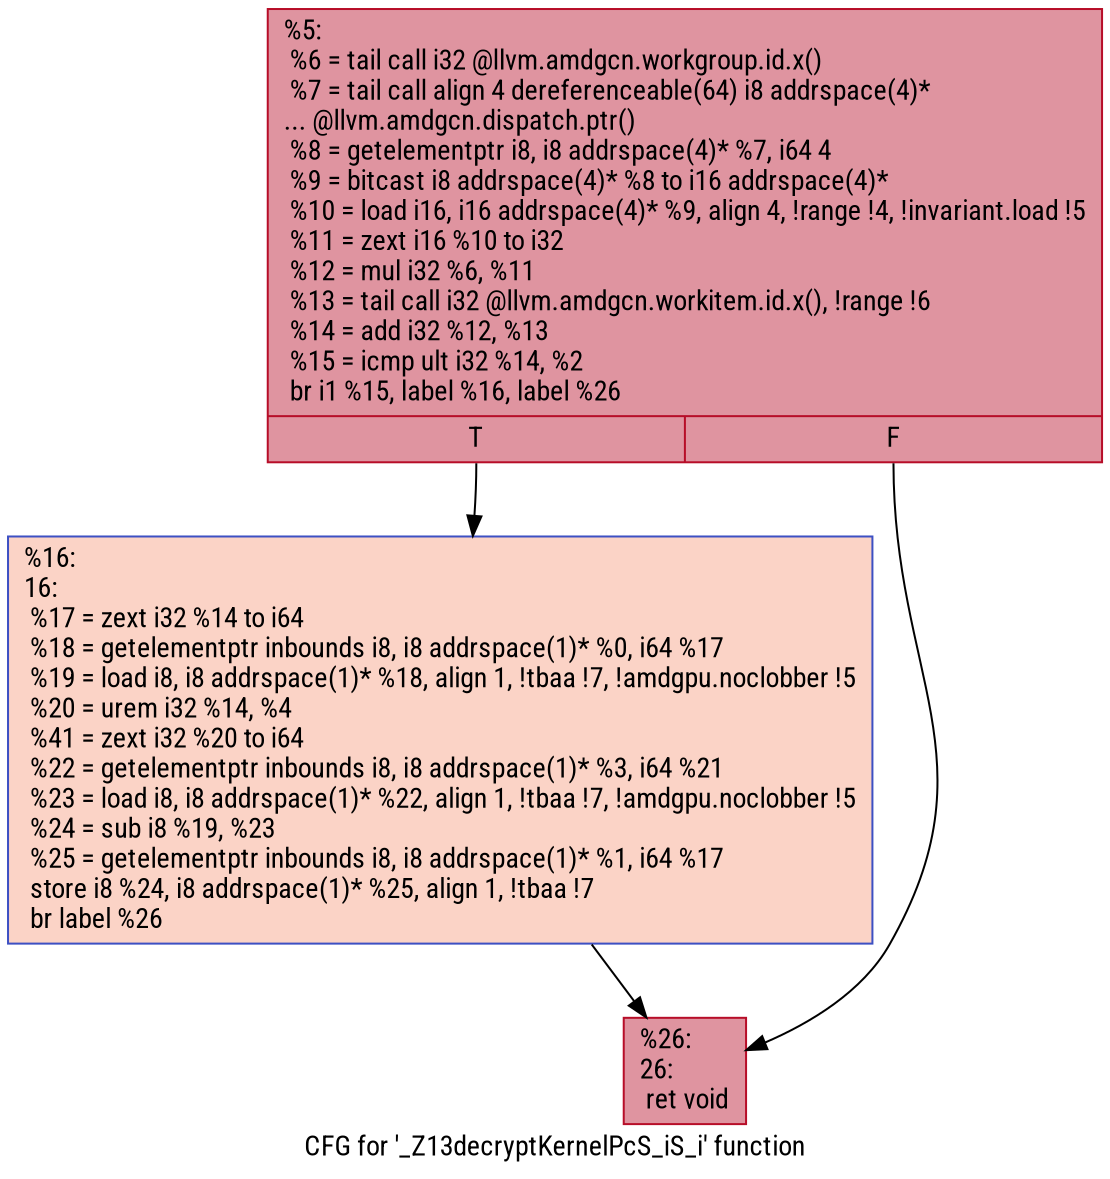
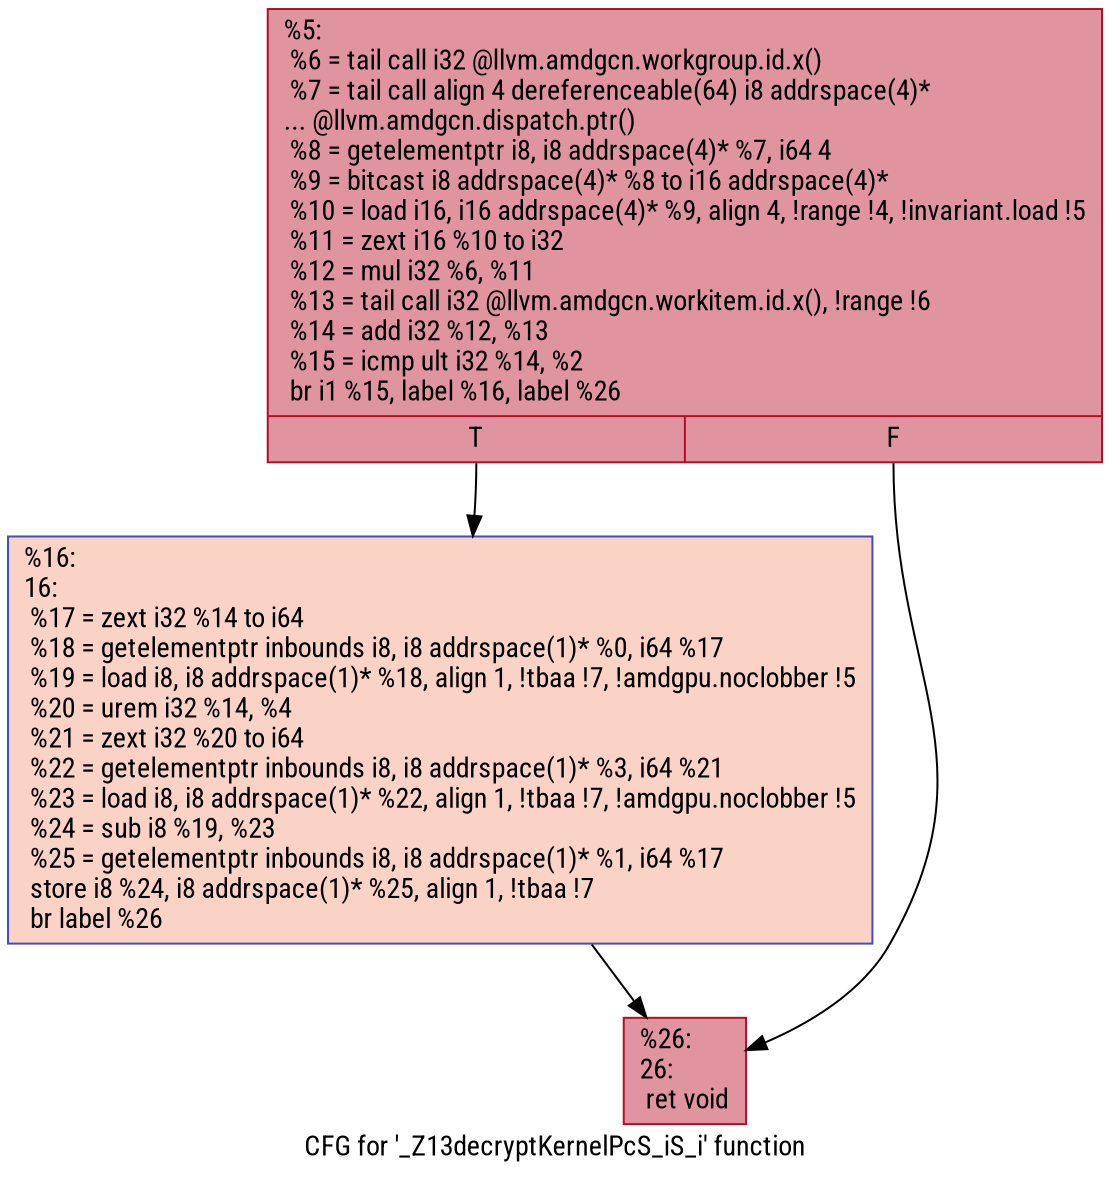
(164, 739) -> (164, 739)
